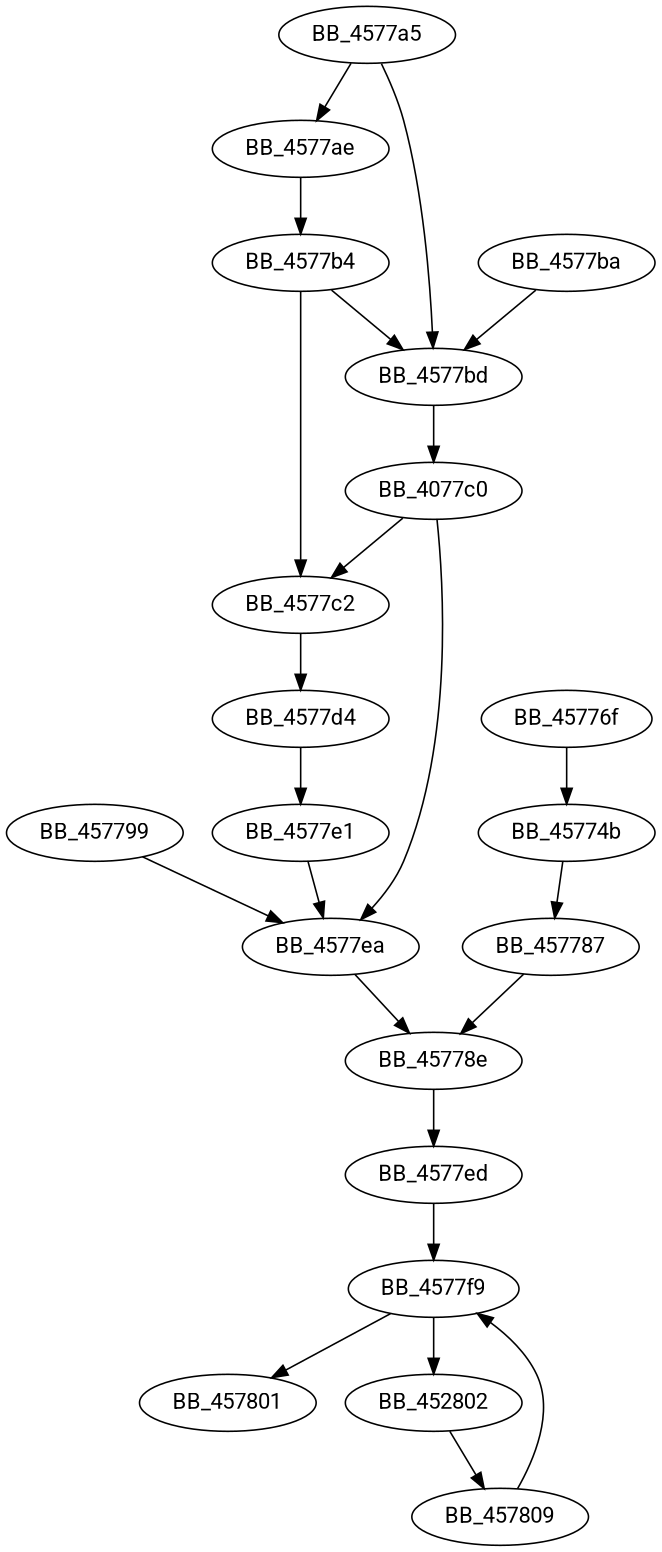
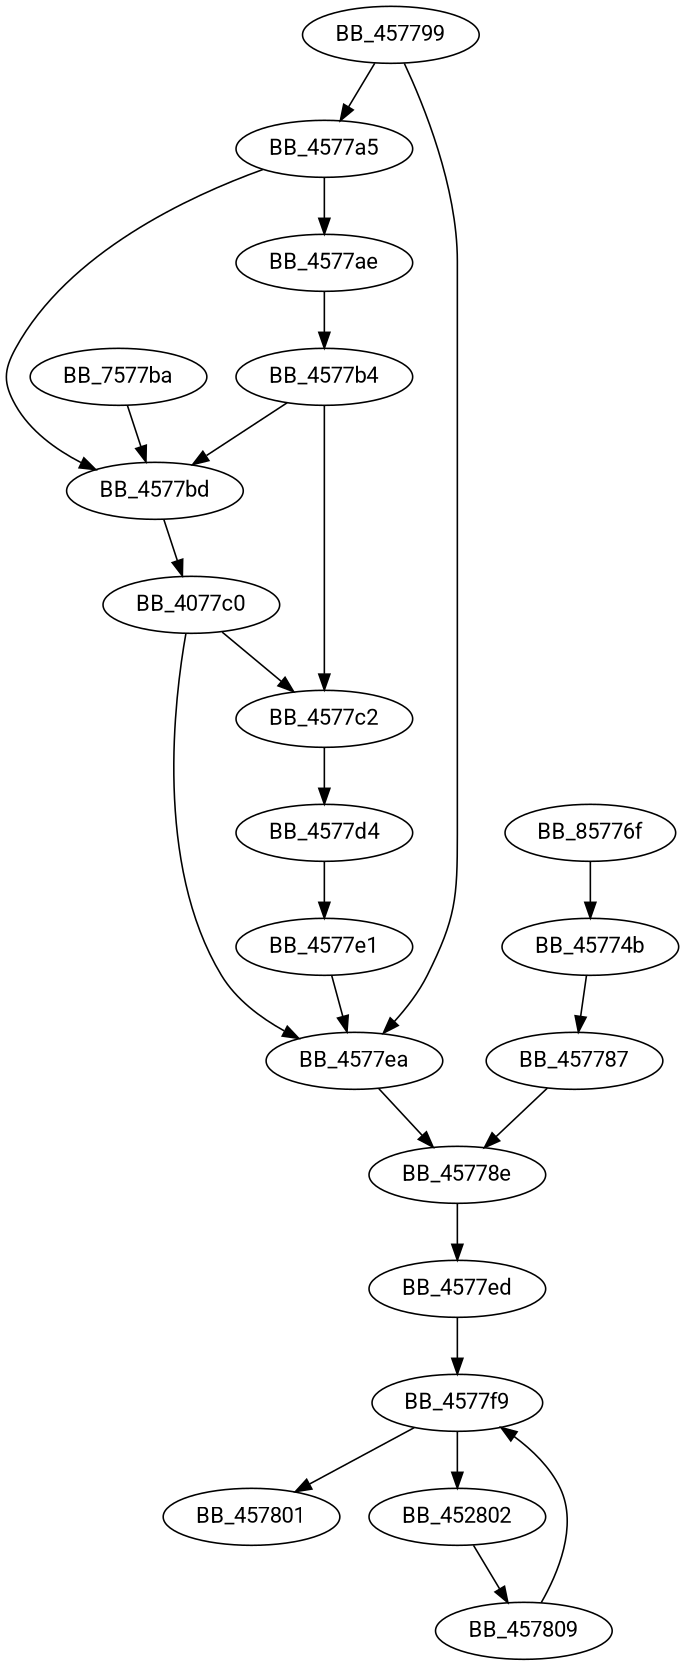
none -> (362, 85)
(567, 263) -> (119, 377)
(567, 719) -> (590, 833)
